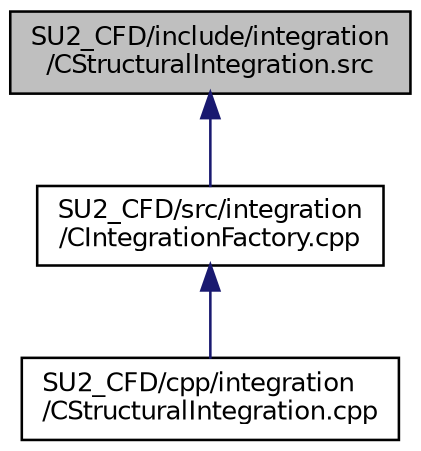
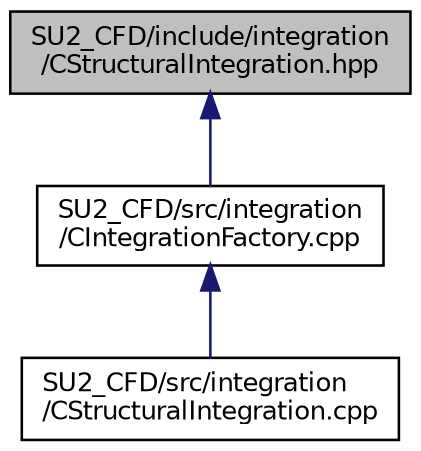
(210, 53) -> (210, 53)
(210, 399) -> (210, 399)
